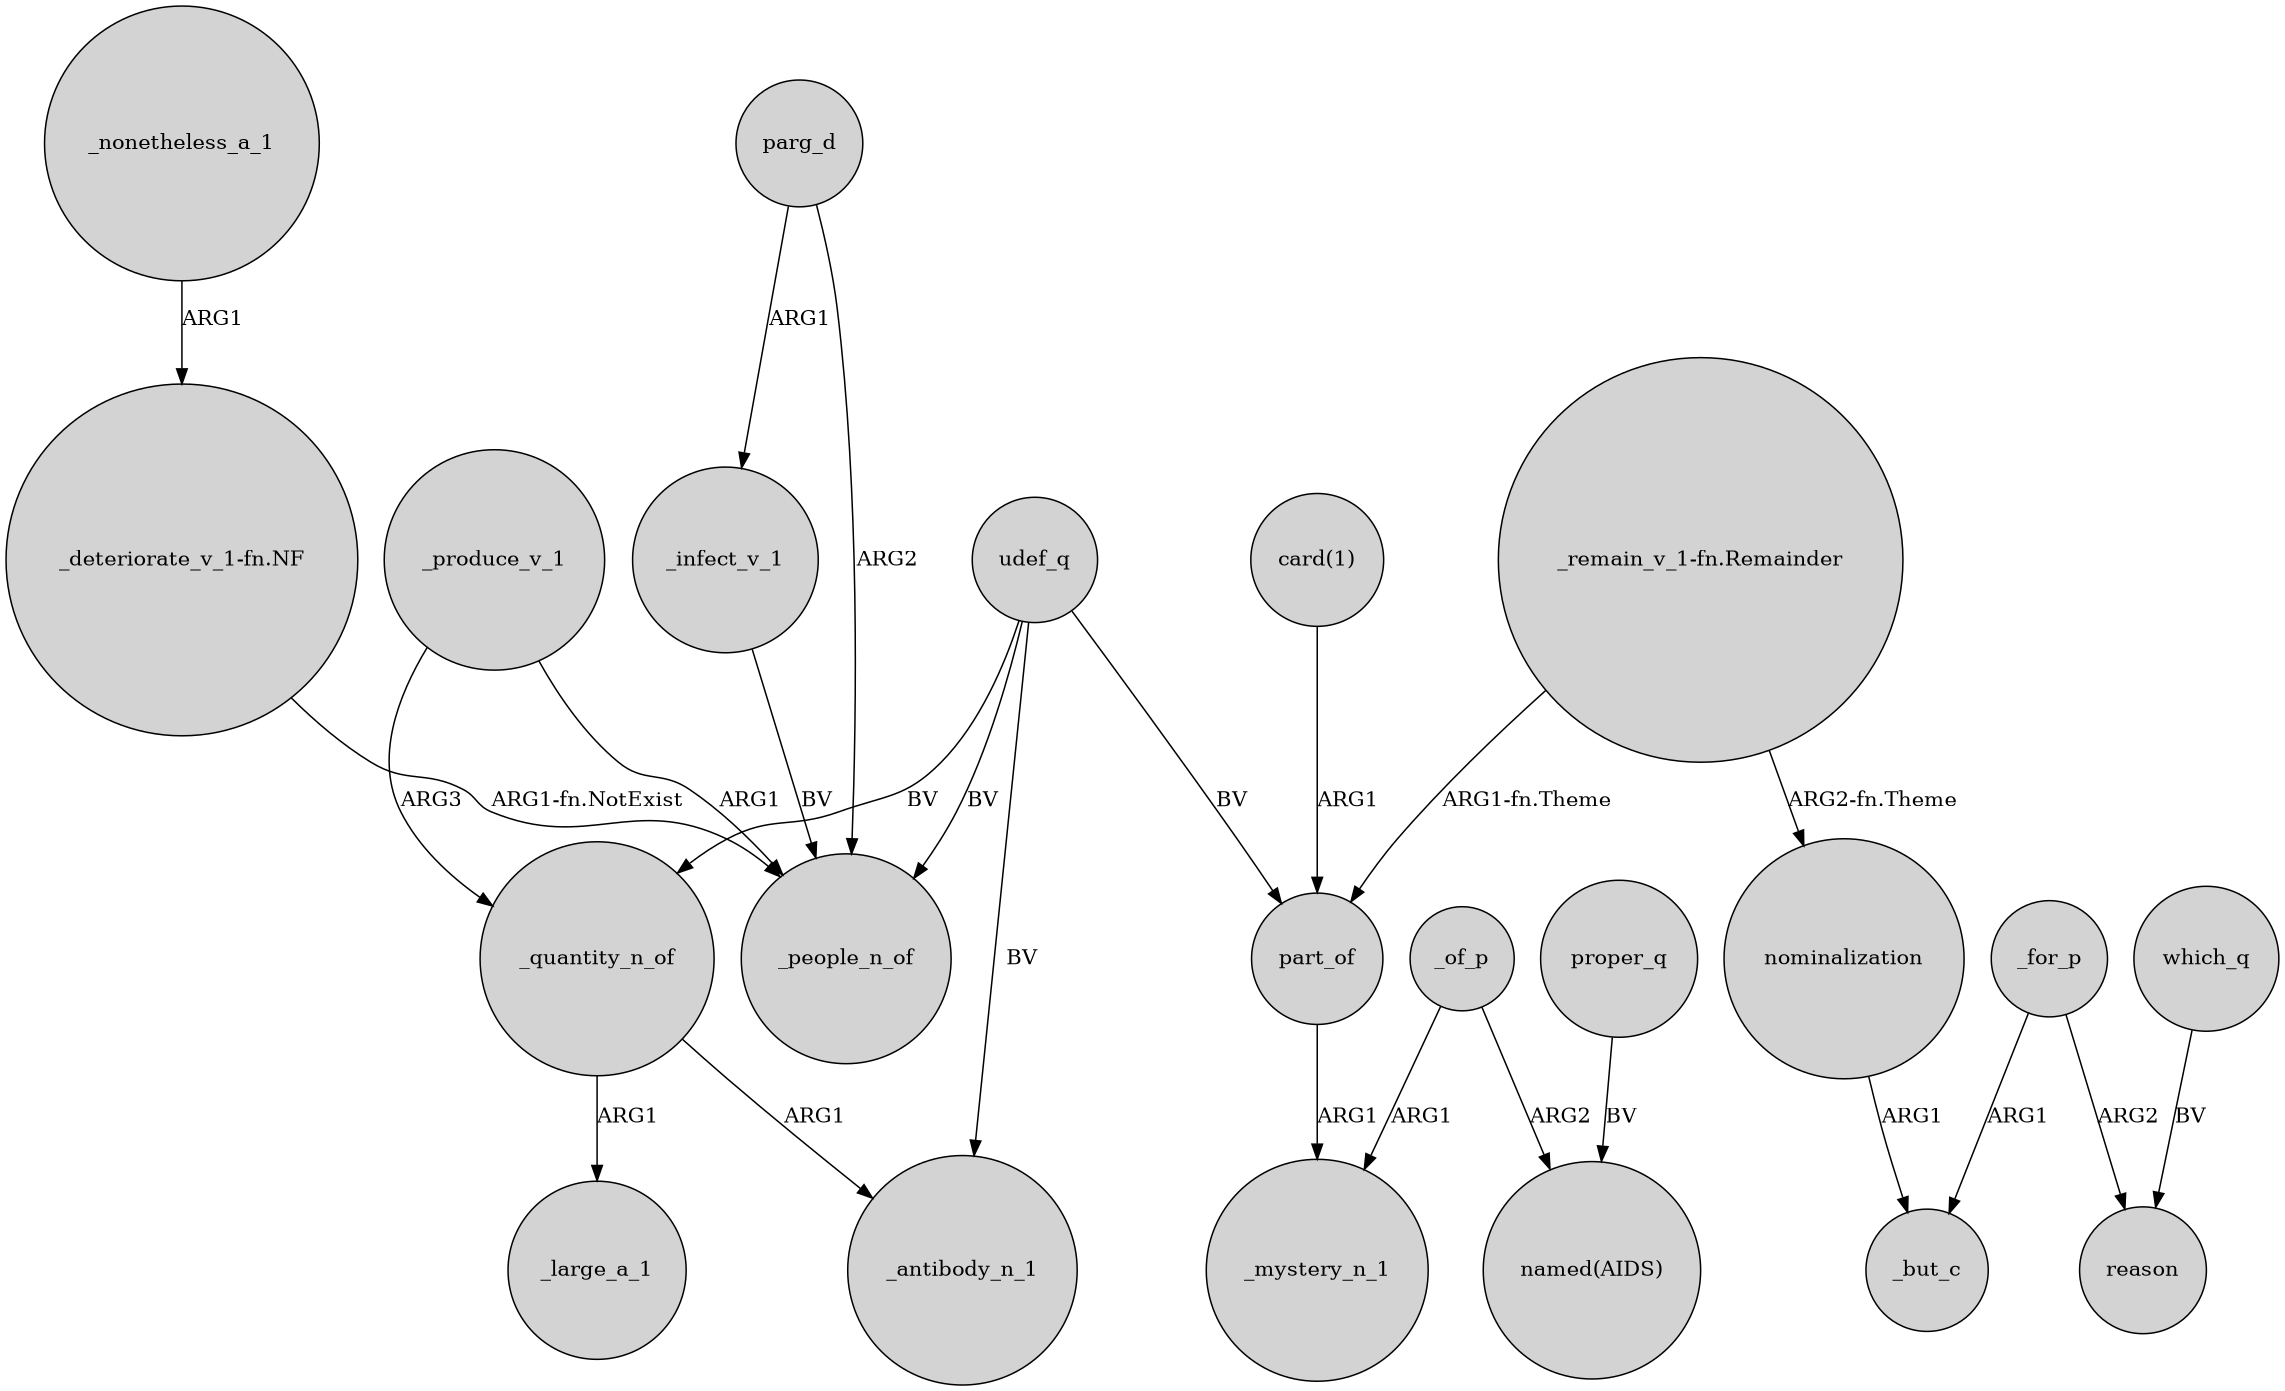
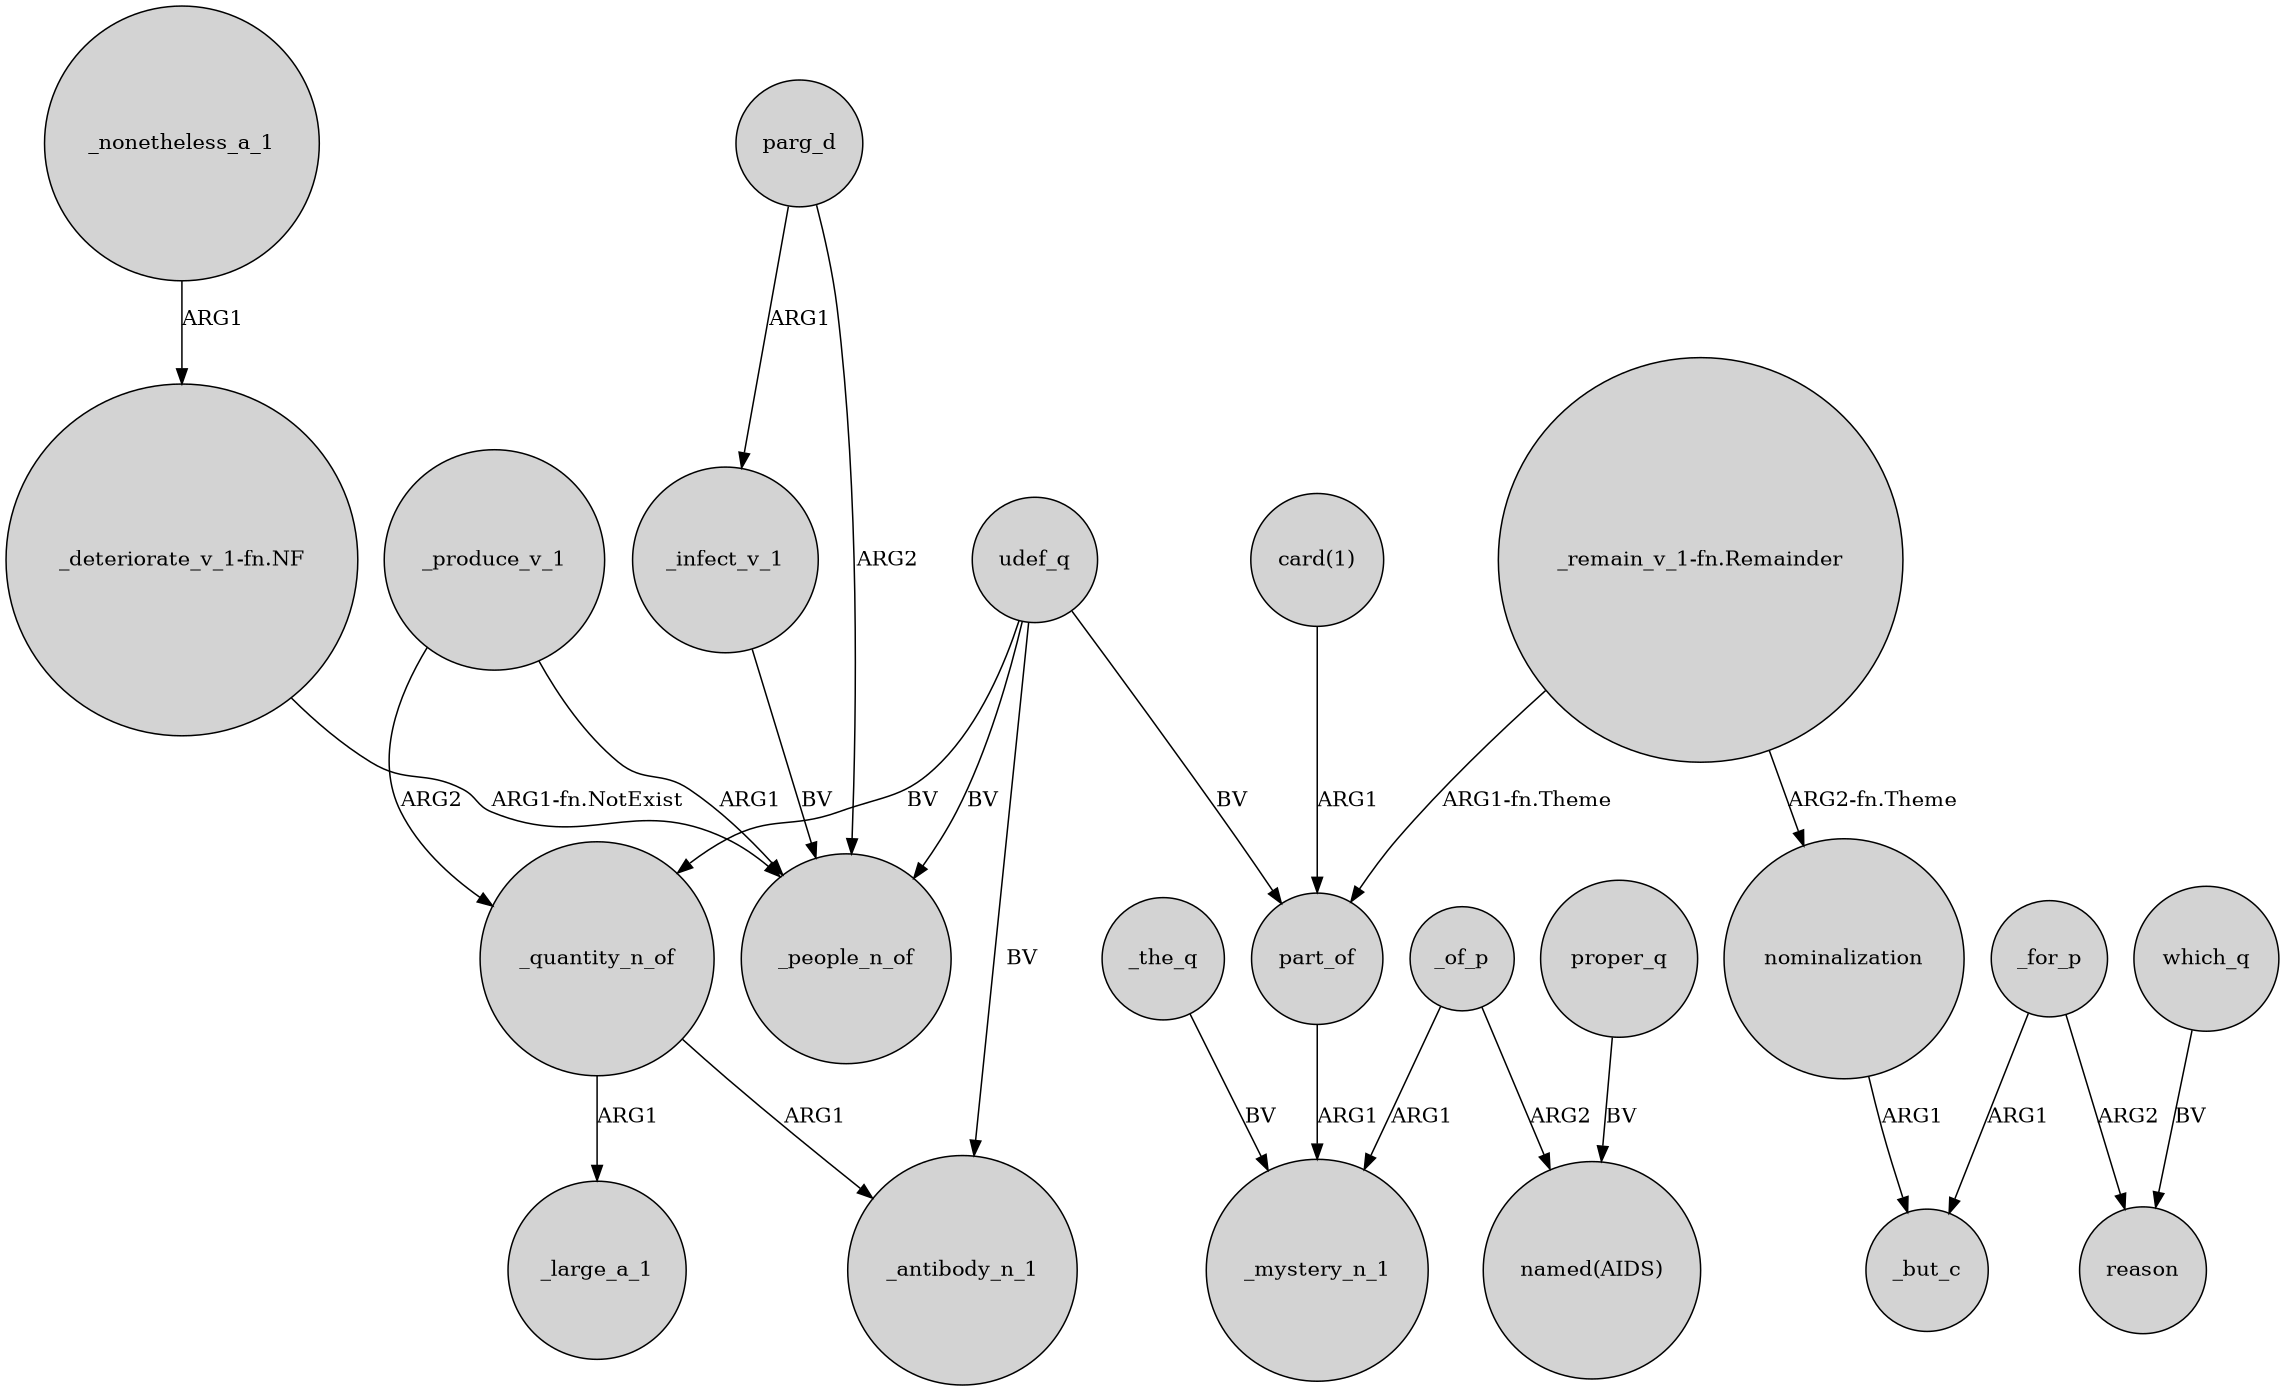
(432, 801) -> (432, 801)
none -> (1163, 959)
